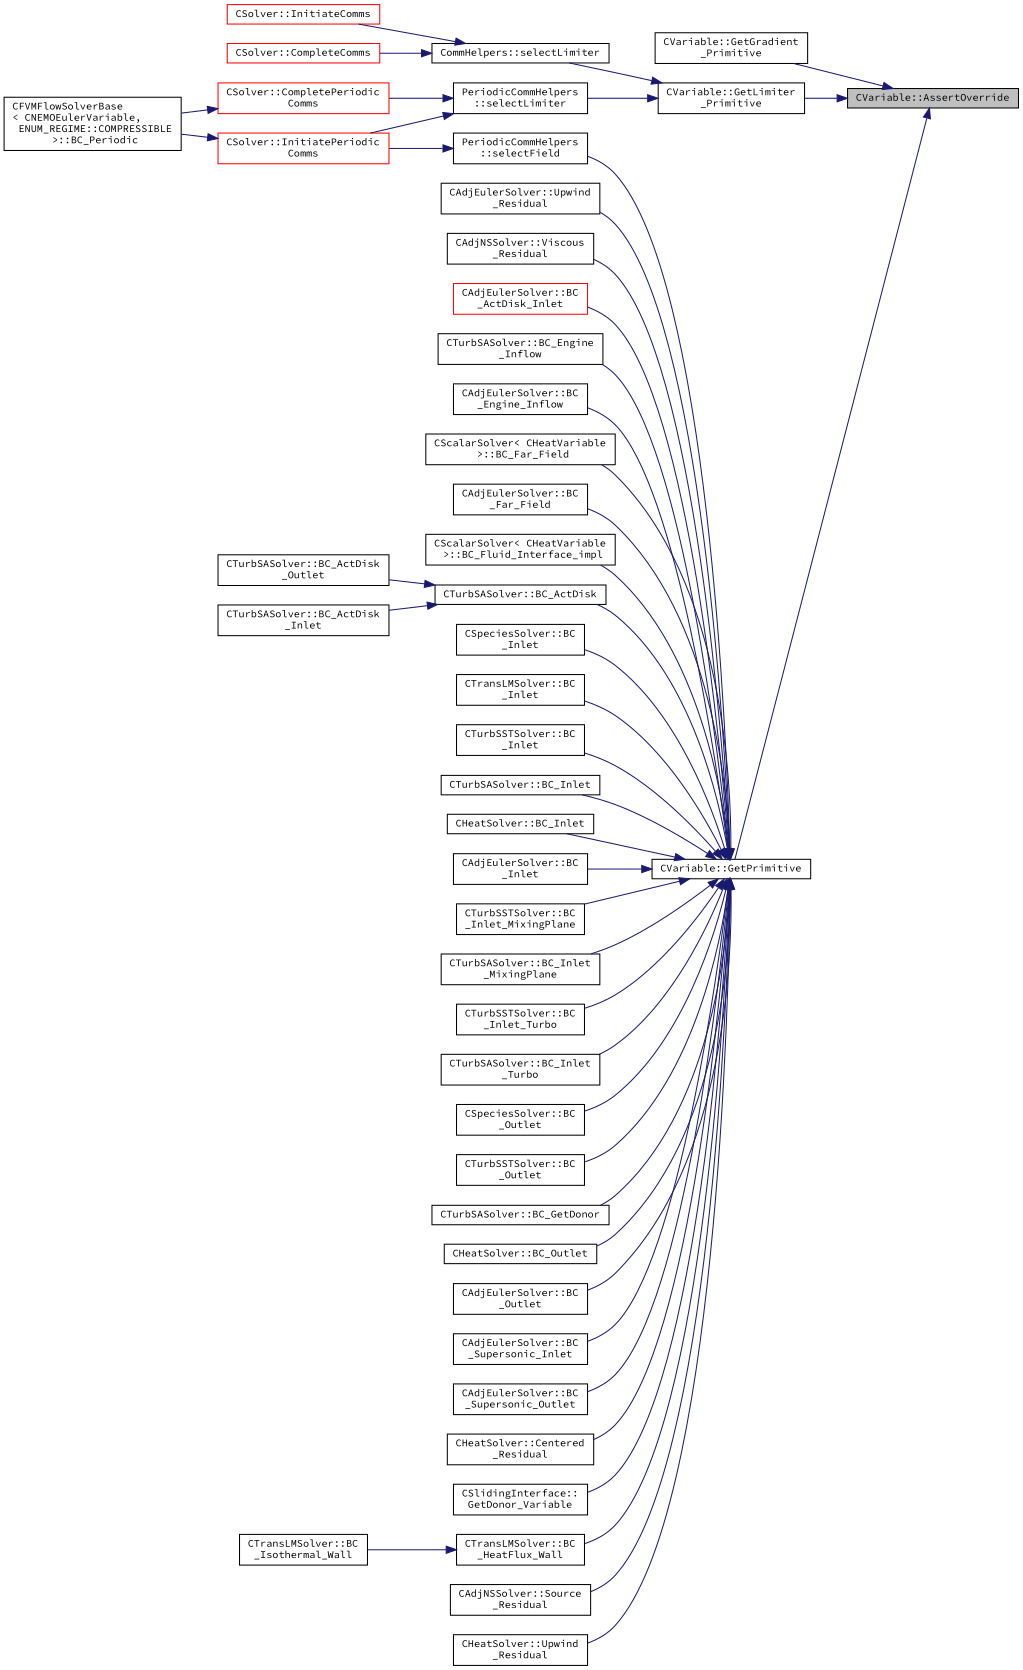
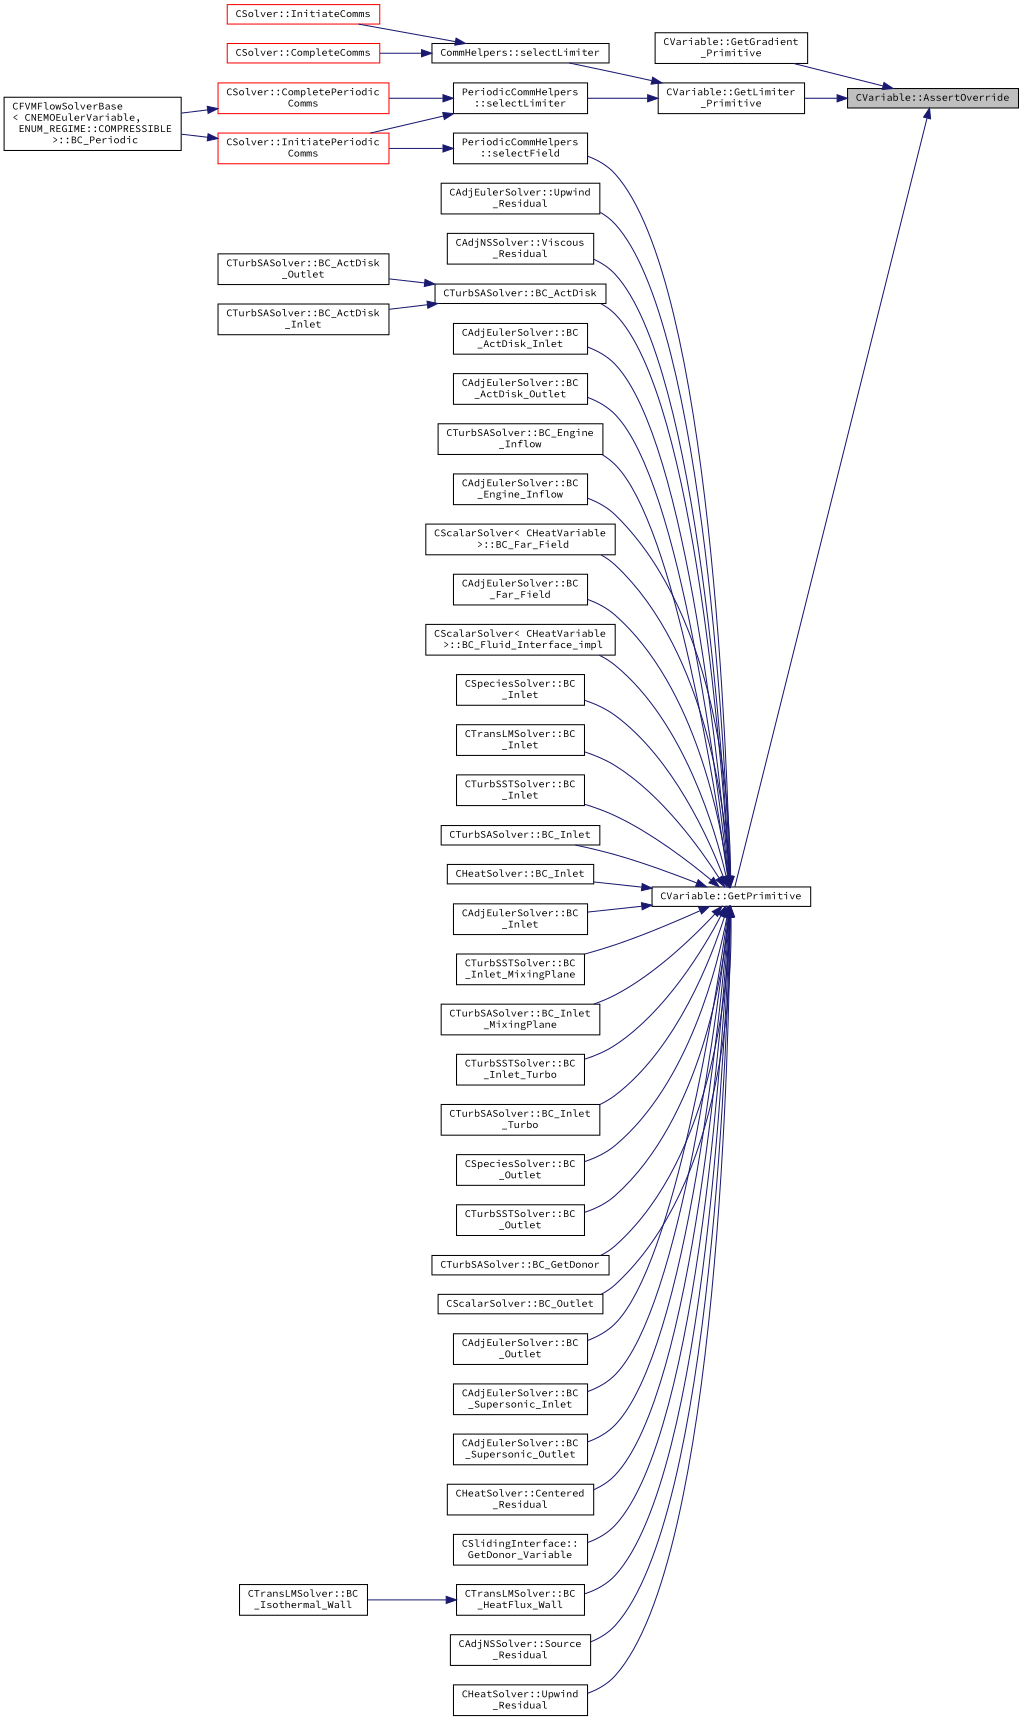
(521, 299) -> (521, 339)
none -> (521, 389)
(521, 1254) -> (521, 1304)
